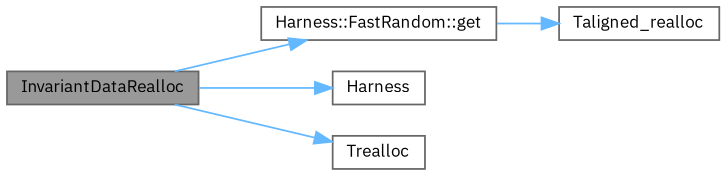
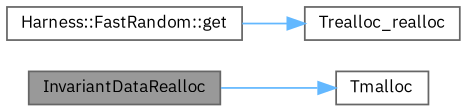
(639, 24) -> (382, 24)
(232, 58) -> none
(379, 88) -> (382, 88)
(379, 152) -> none
